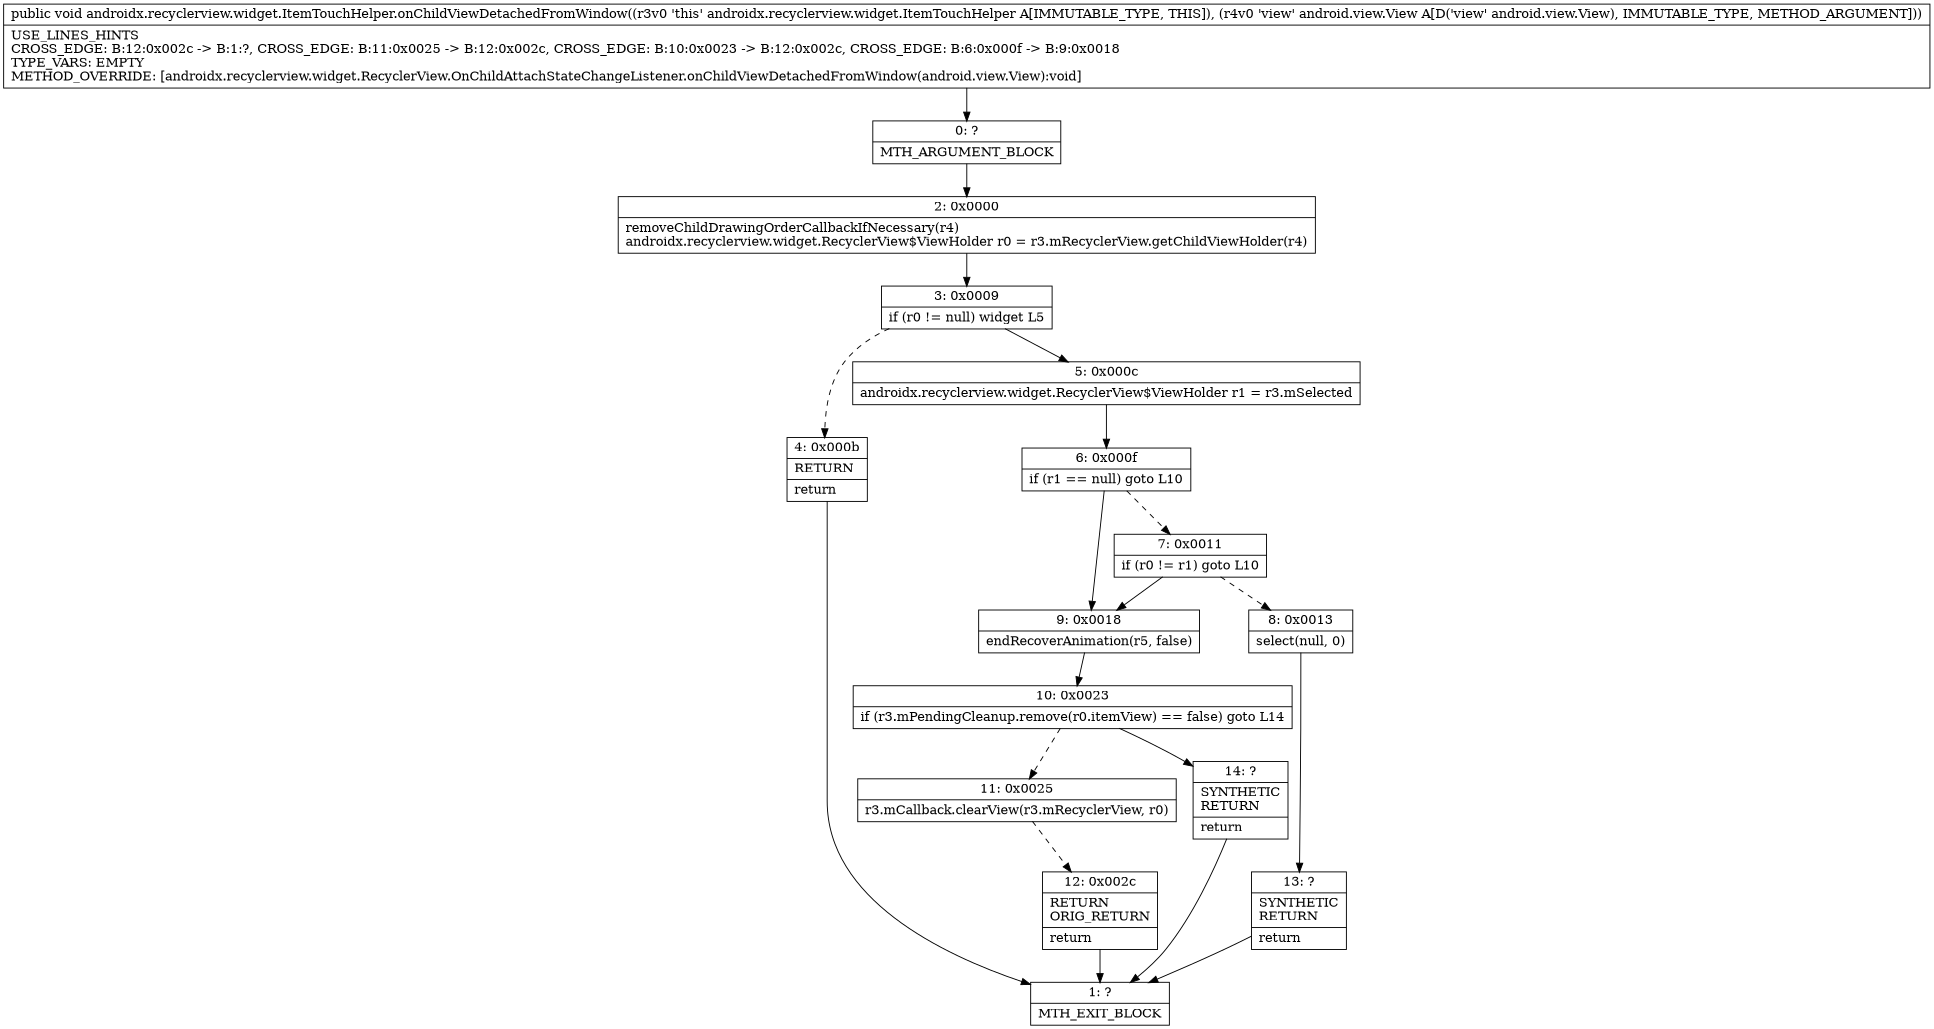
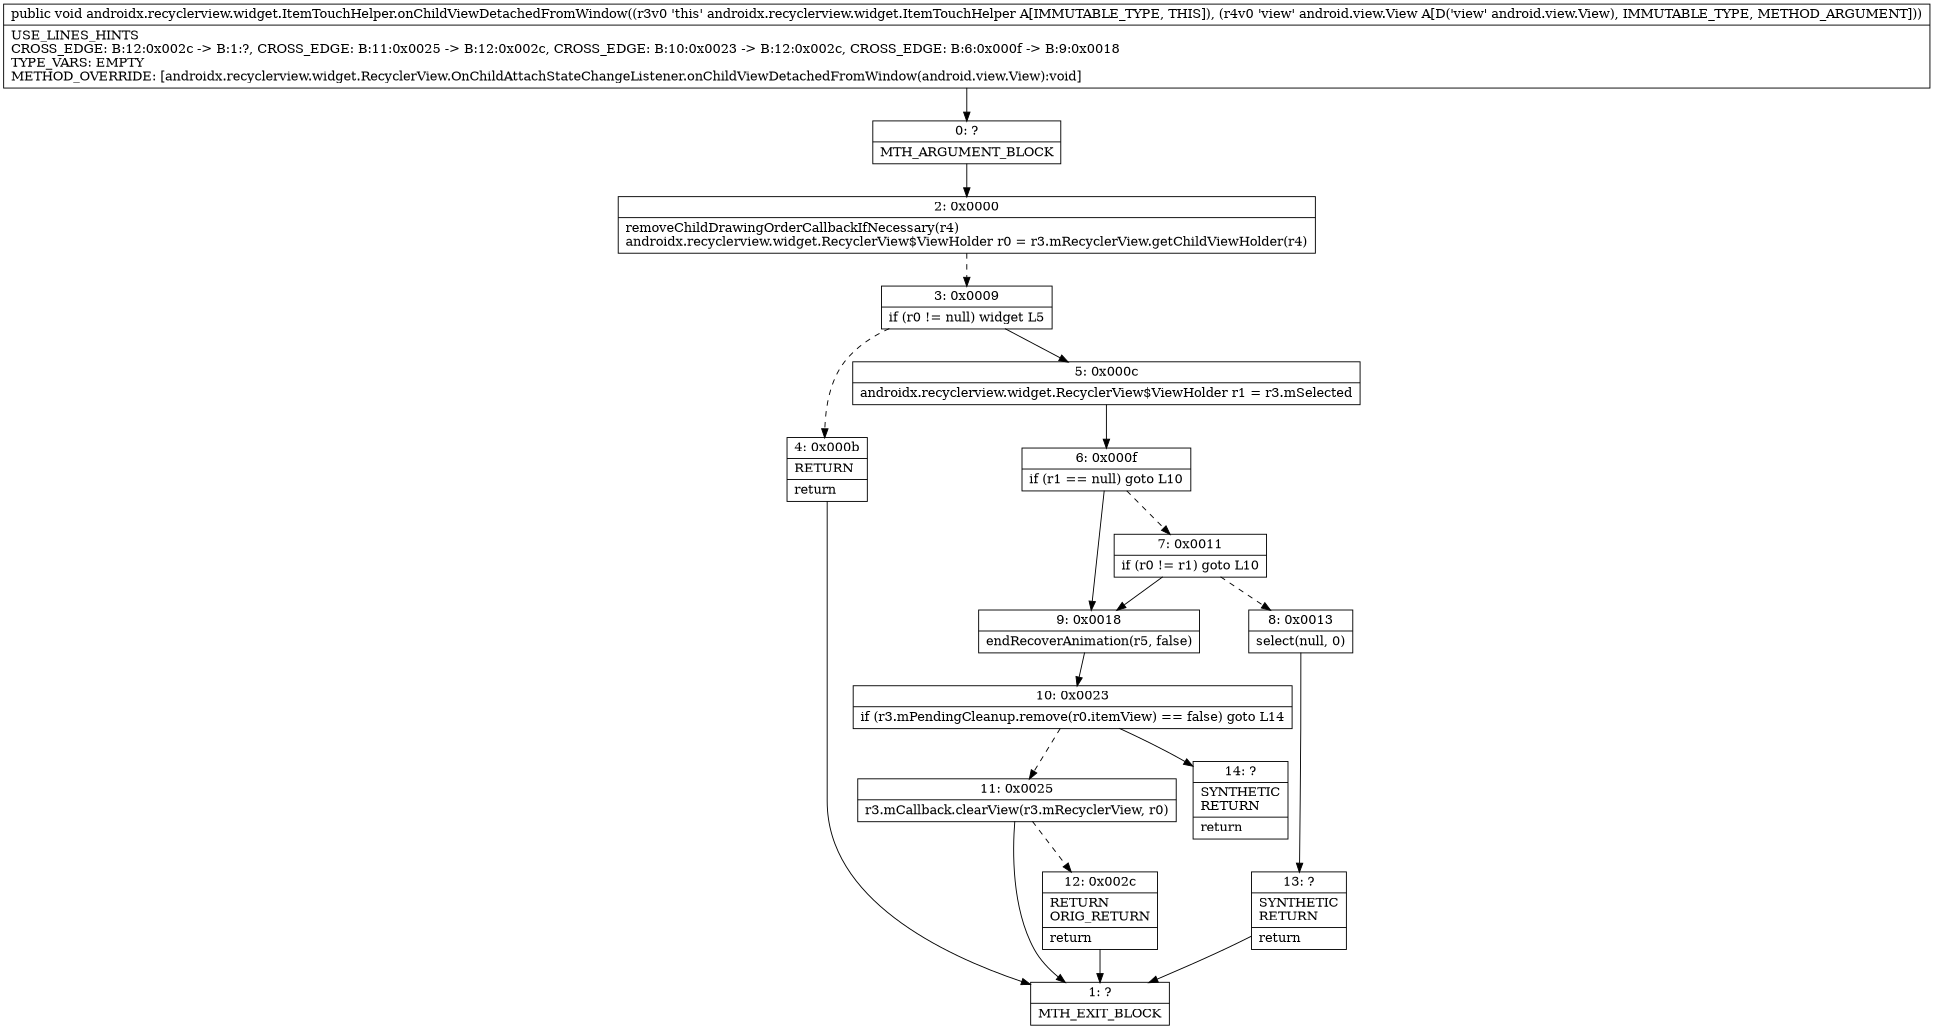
(967, 265) -> (967, 265)
(1190, 913) -> (1019, 905)
